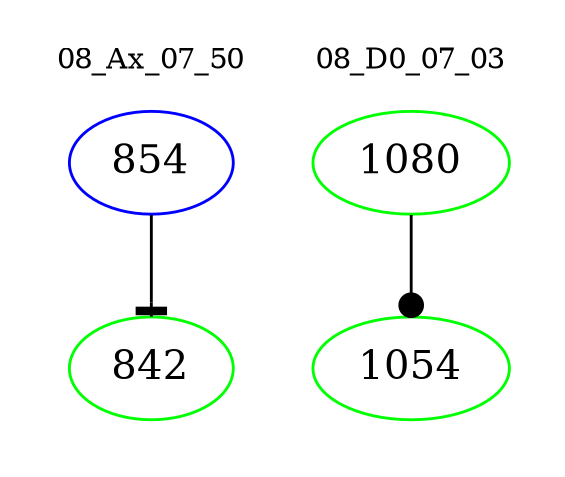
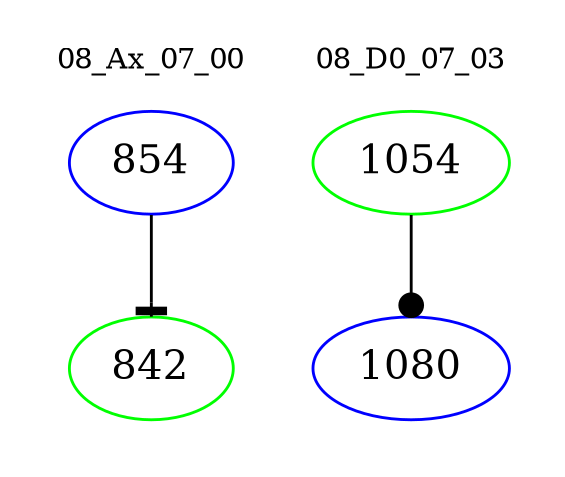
(151, 61) -> (151, 61)
(411, 163) -> (411, 368)
(411, 254) -> (411, 254)
